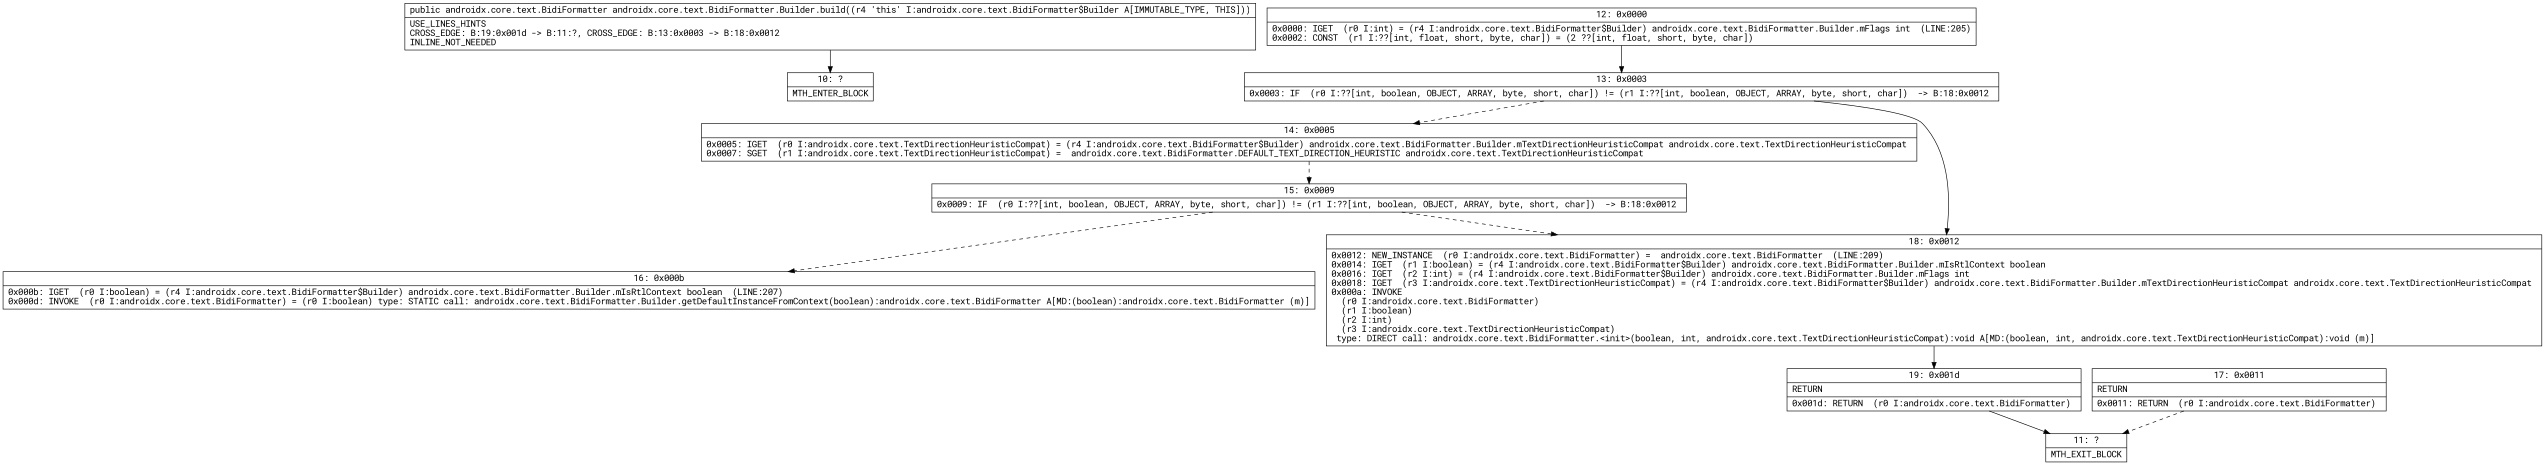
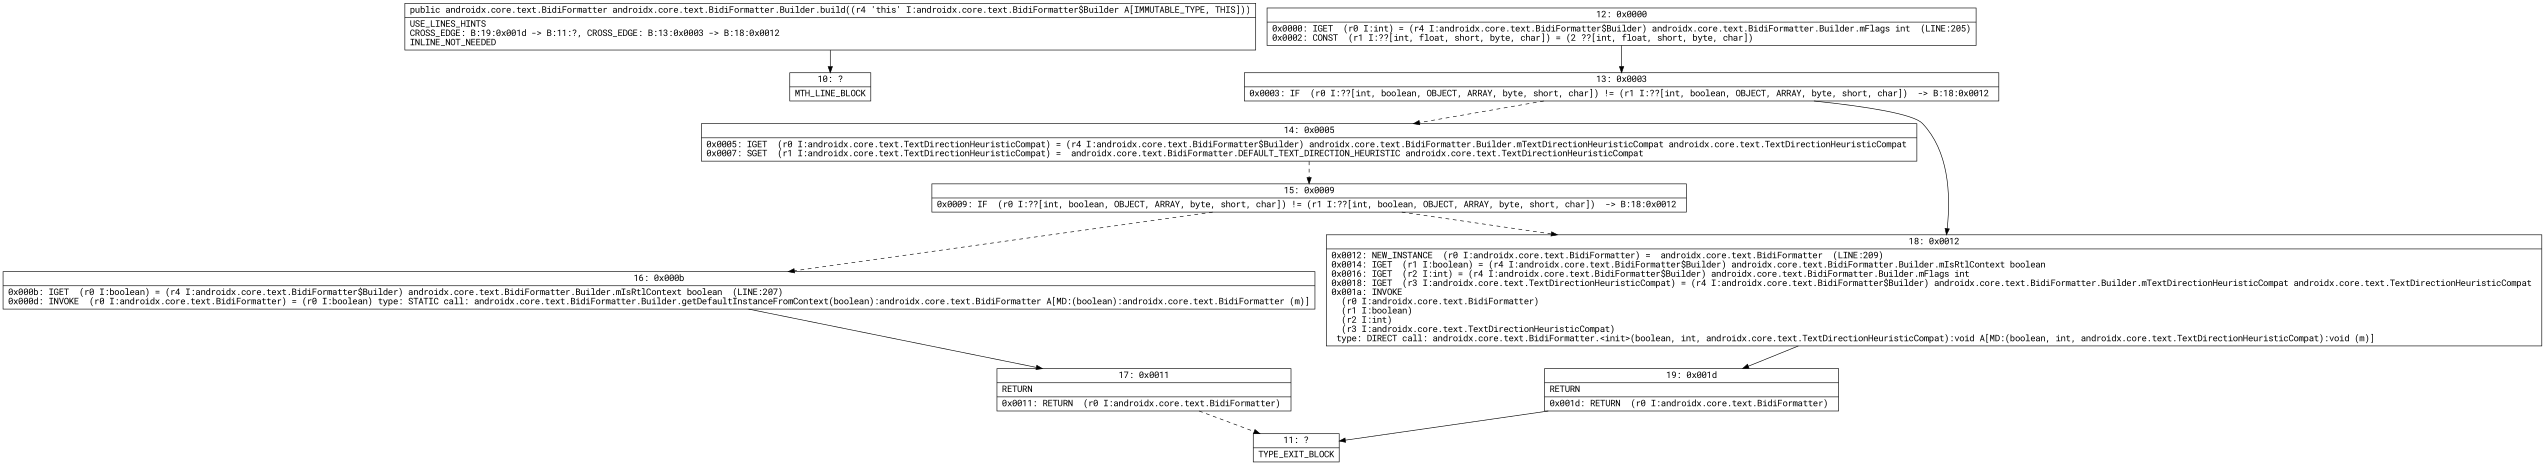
(830, 94) -> (830, 94)
(1372, 293) -> (1372, 293)
none -> (892, 338)
(2086, 455) -> (1296, 455)
